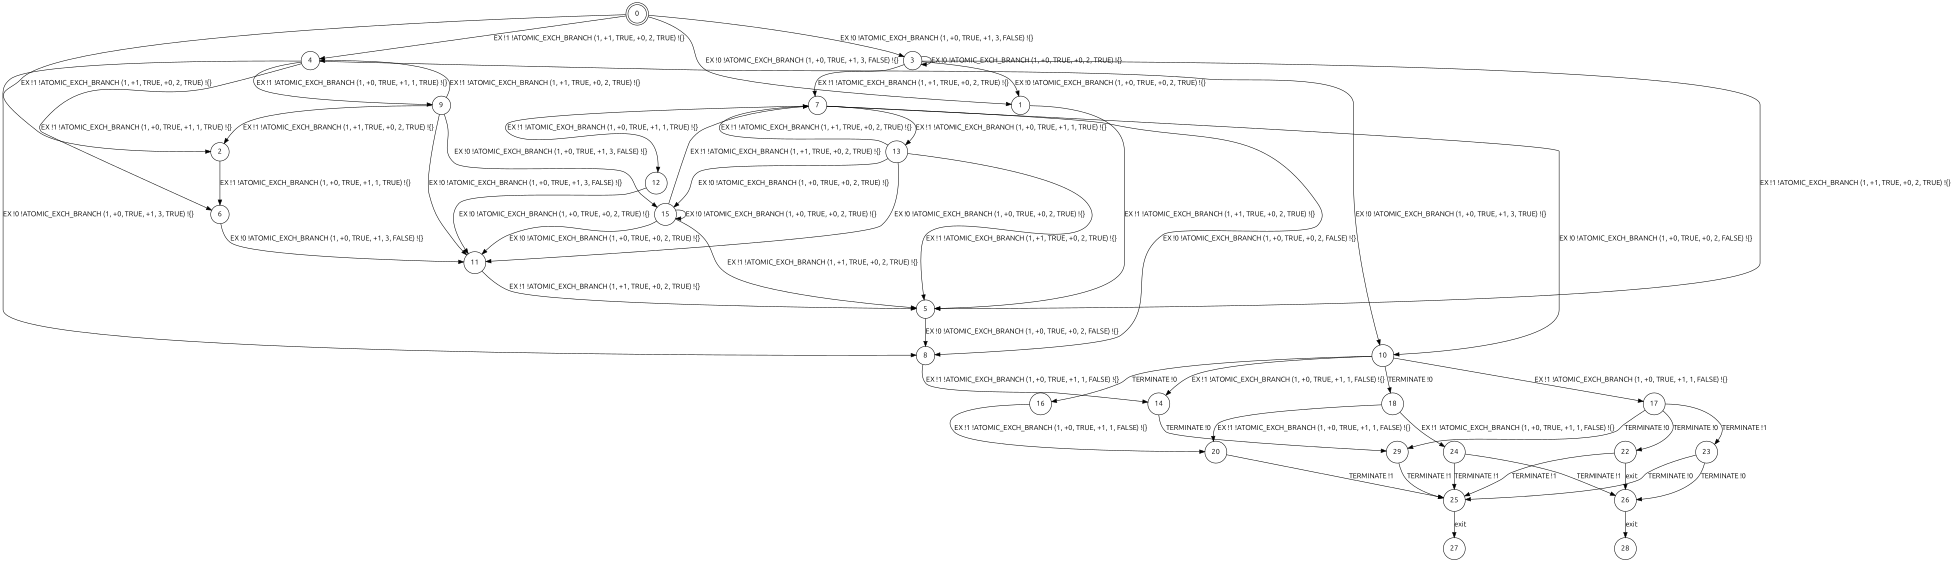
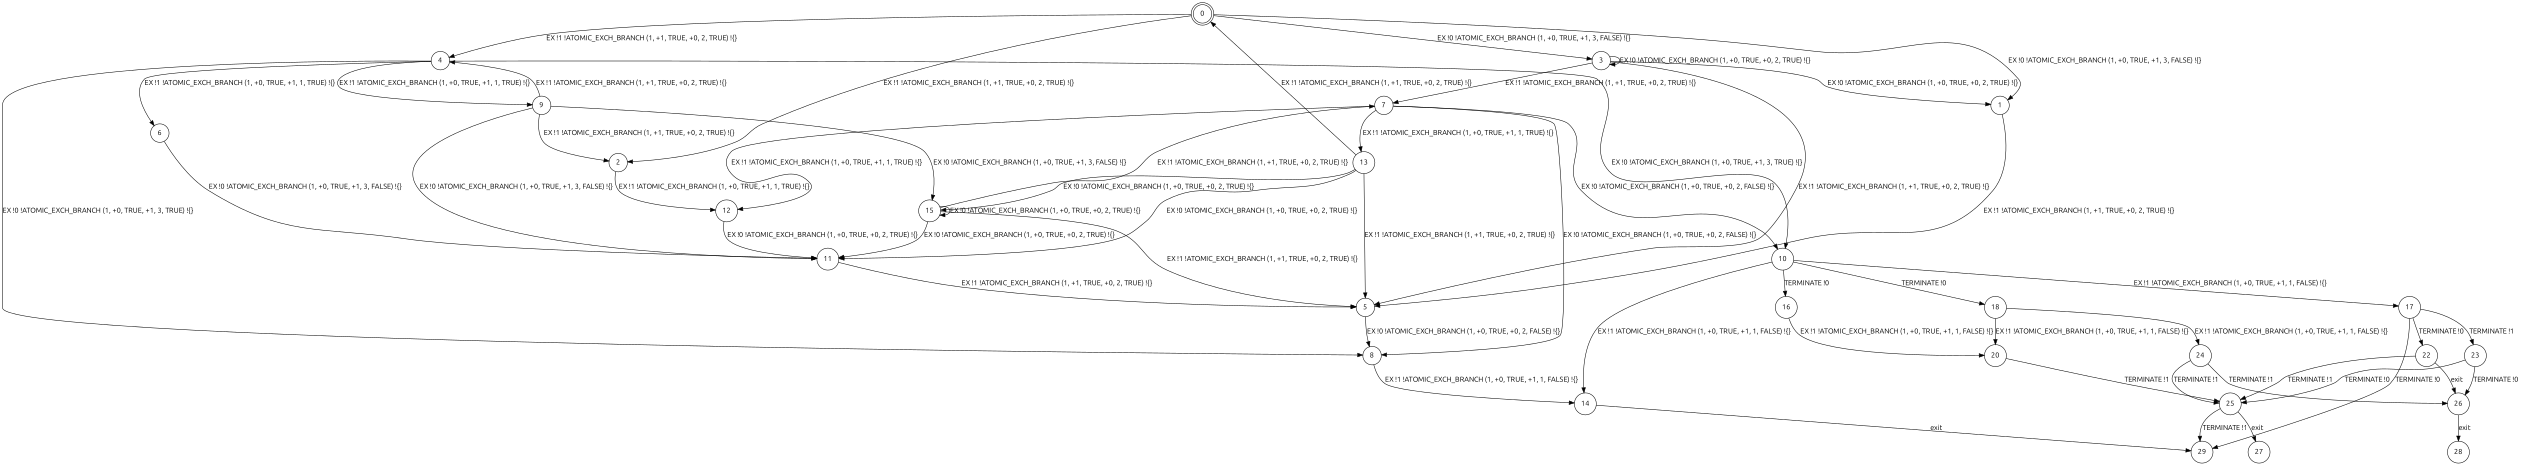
(758, 138) -> (1285, 90)
(220, 181) -> (653, 204)
(1189, 428) -> (1936, 428)
(1413, 486) -> (2206, 419)
